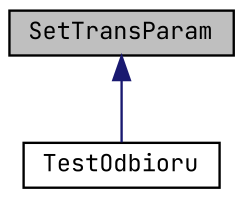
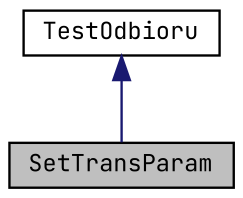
(122, 111) -> (122, 111)
